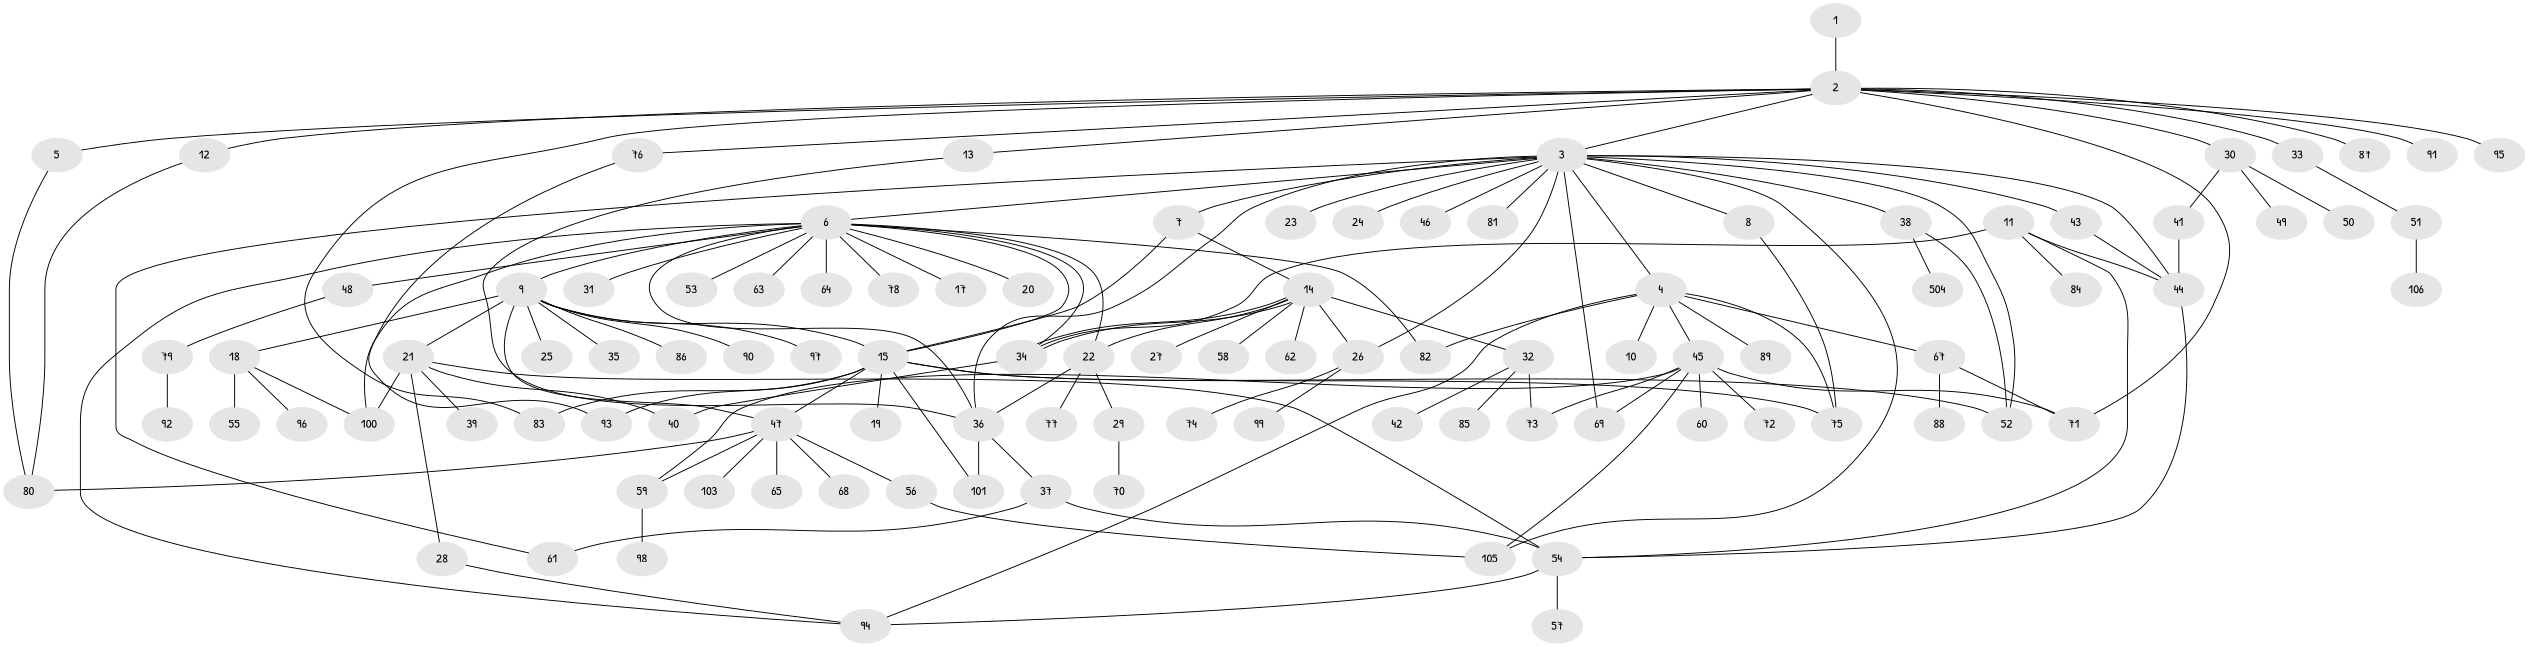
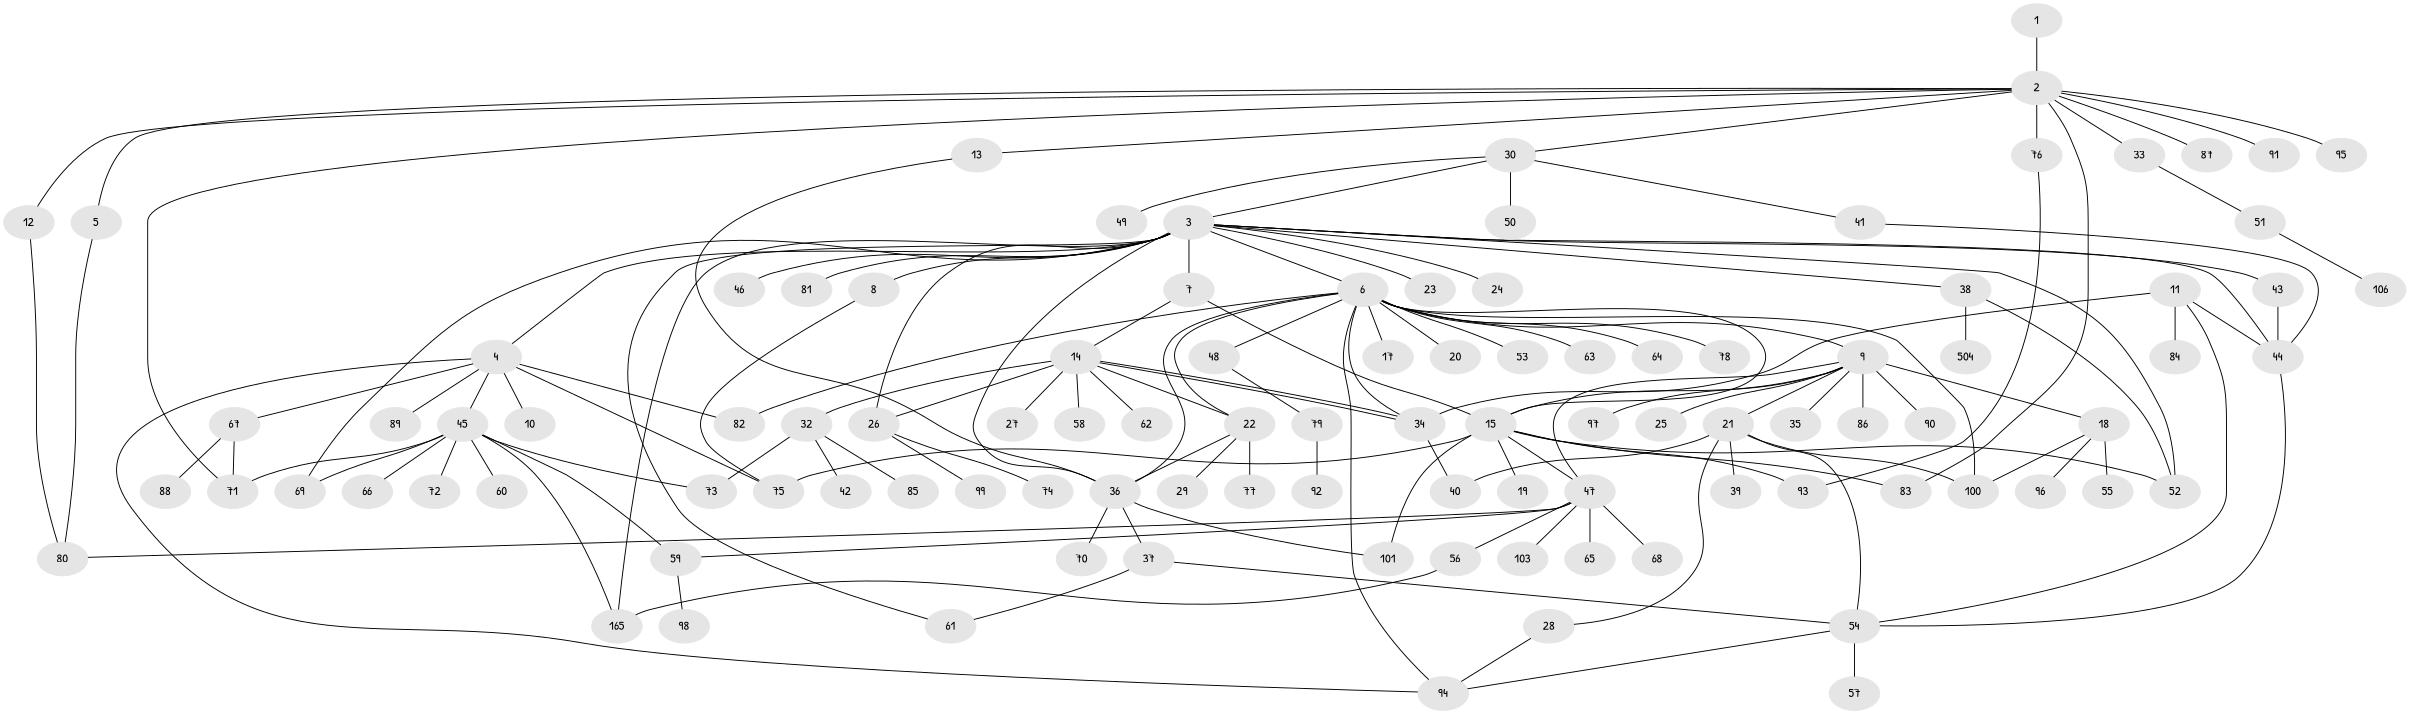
(1699, 122) -> (1350, 189)
(589, 290) -> none
(1119, 458) -> (1101, 521)
none -> (367, 492)
(1490, 559) -> (617, 626)
